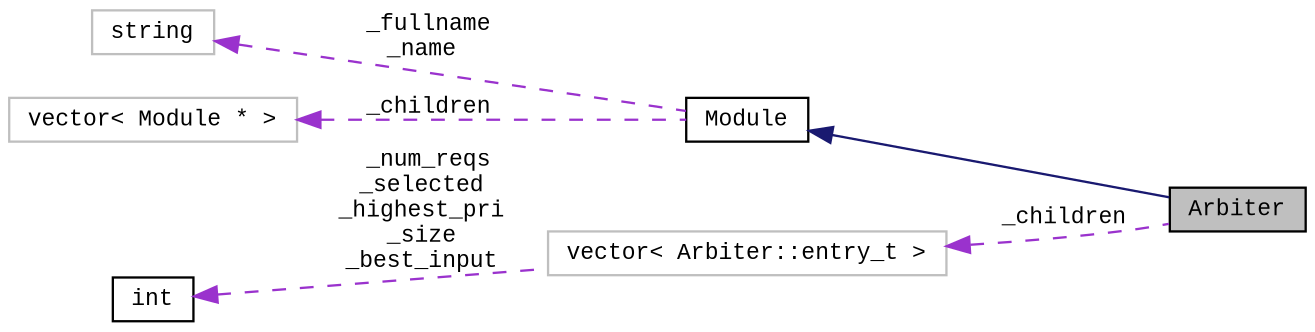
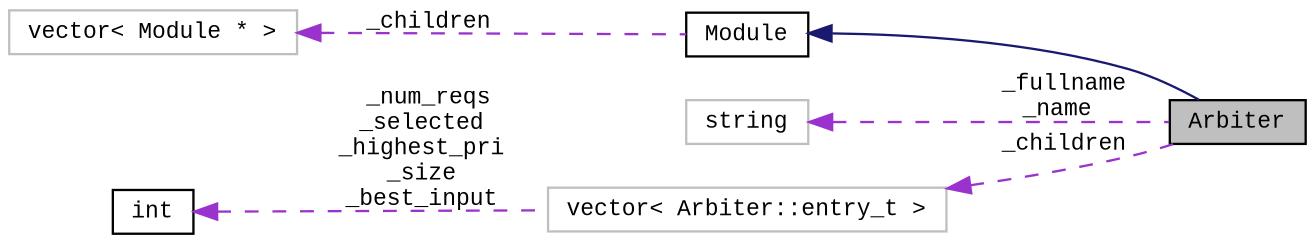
(462, 78) -> (1001, 122)
